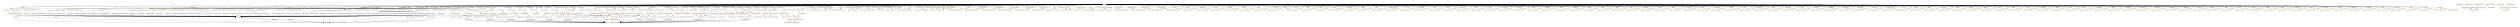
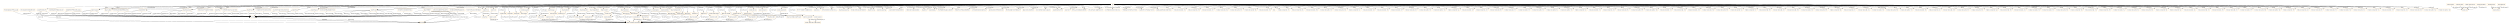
(908, 5) -> none
(1394, 7) -> (1382, 7)
(200, 10) -> none
(800, 10) -> none
